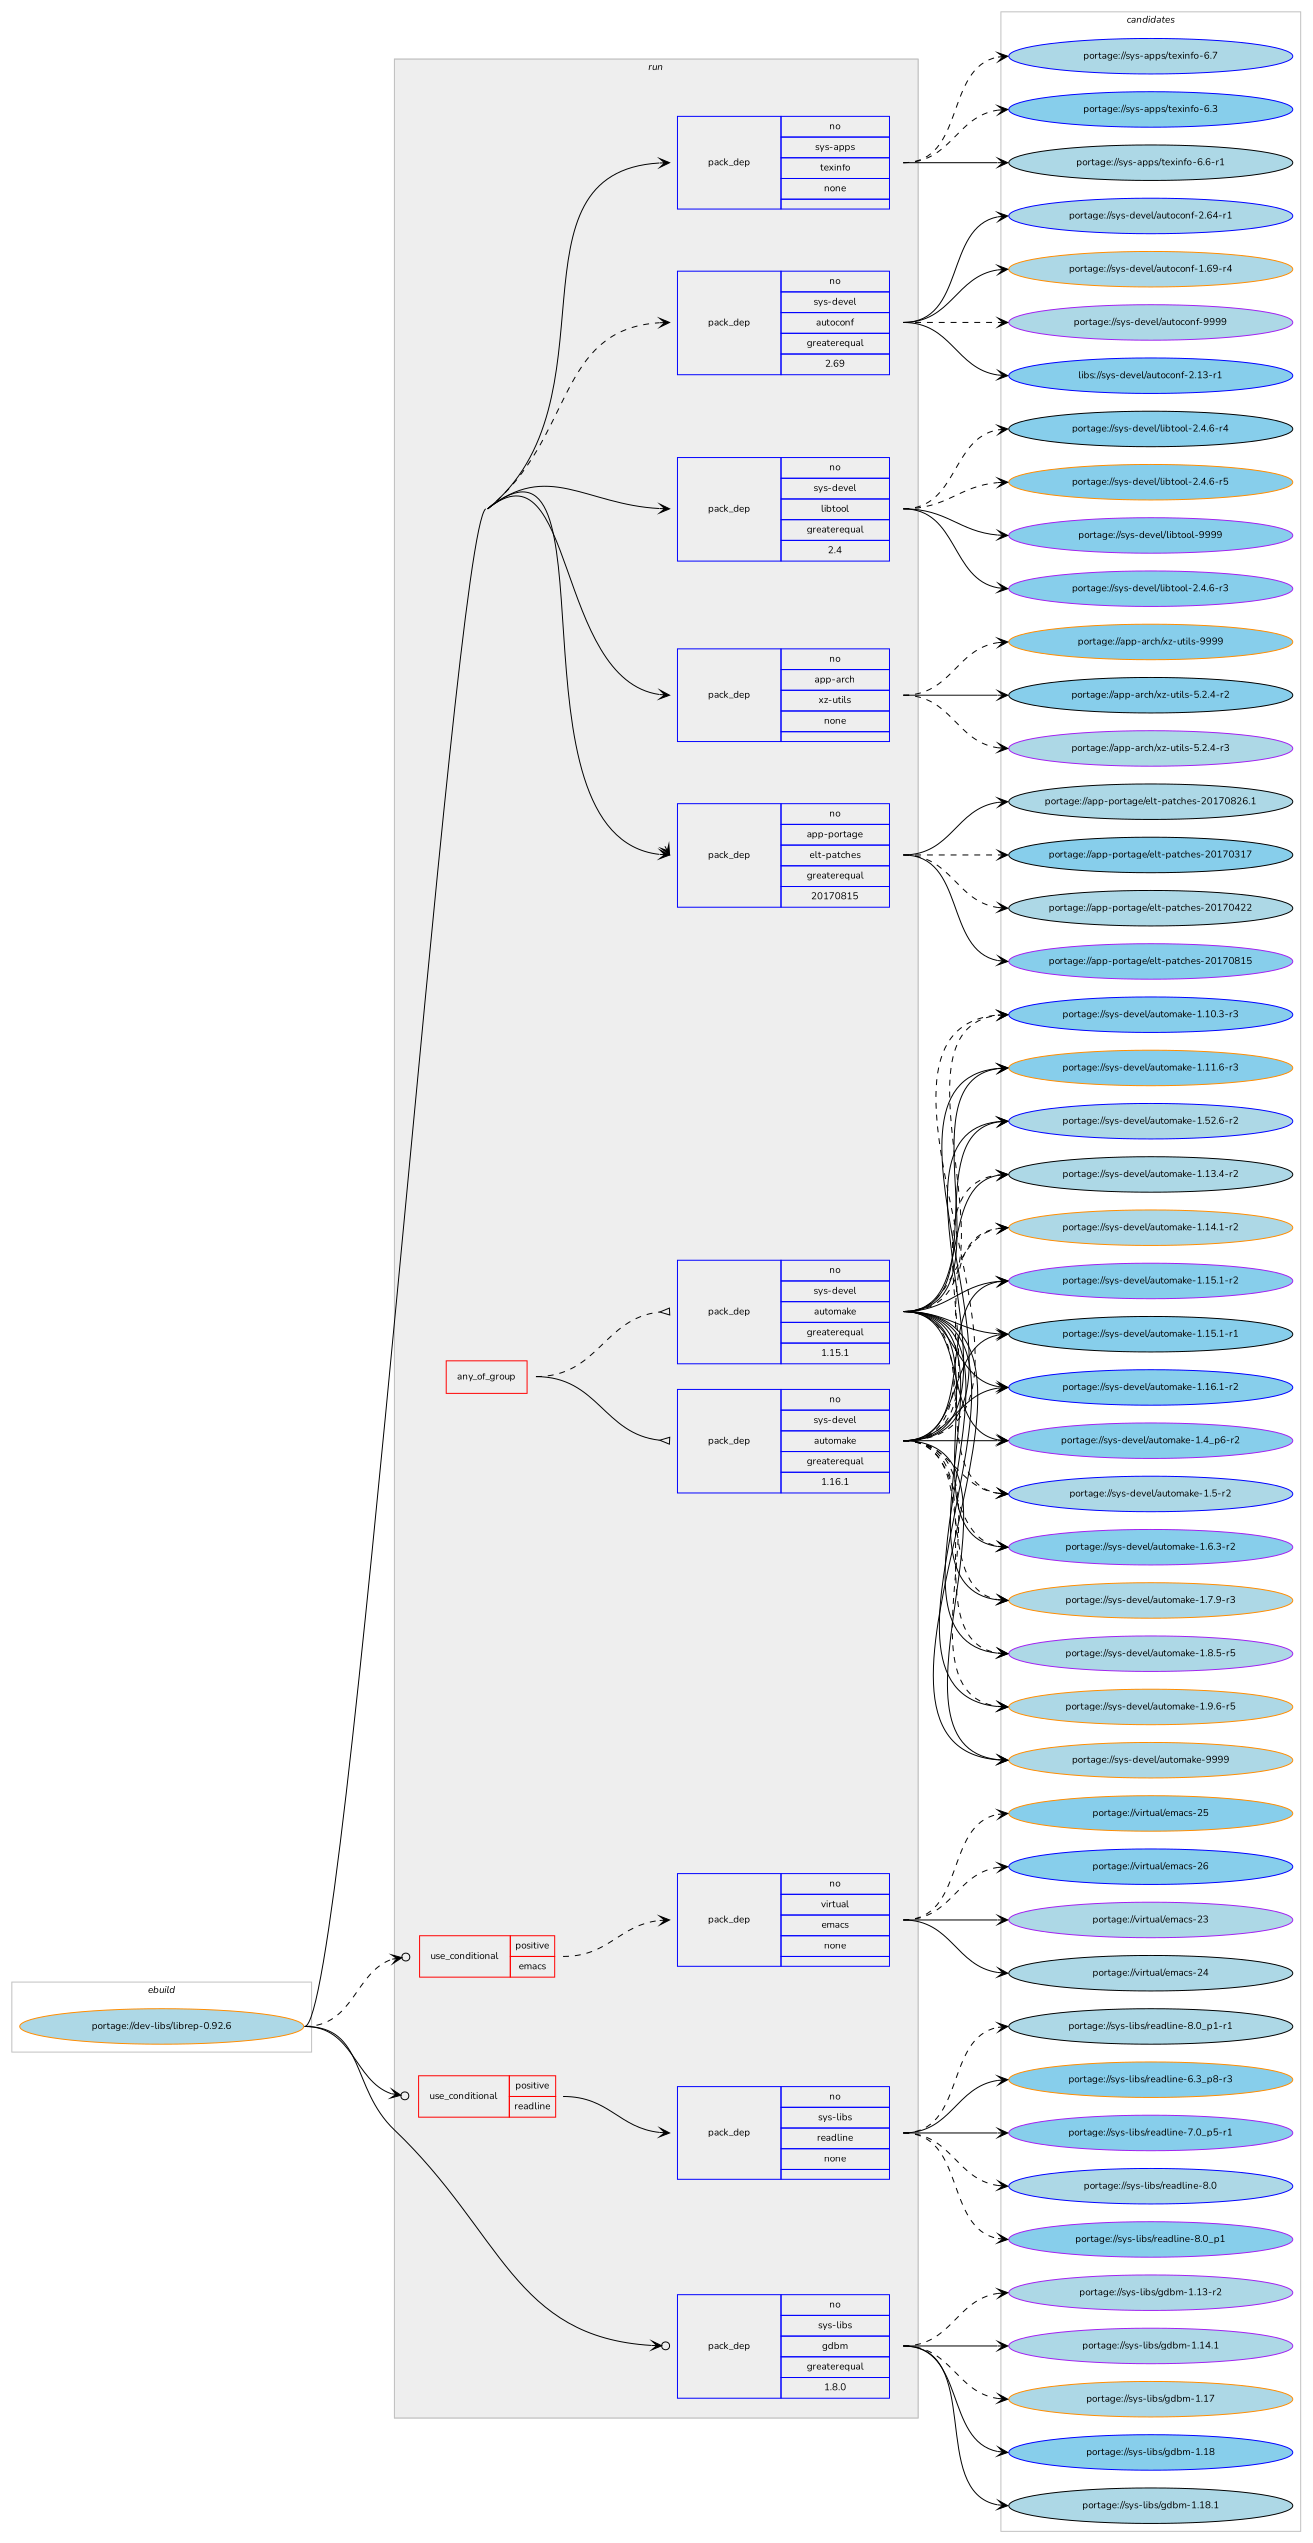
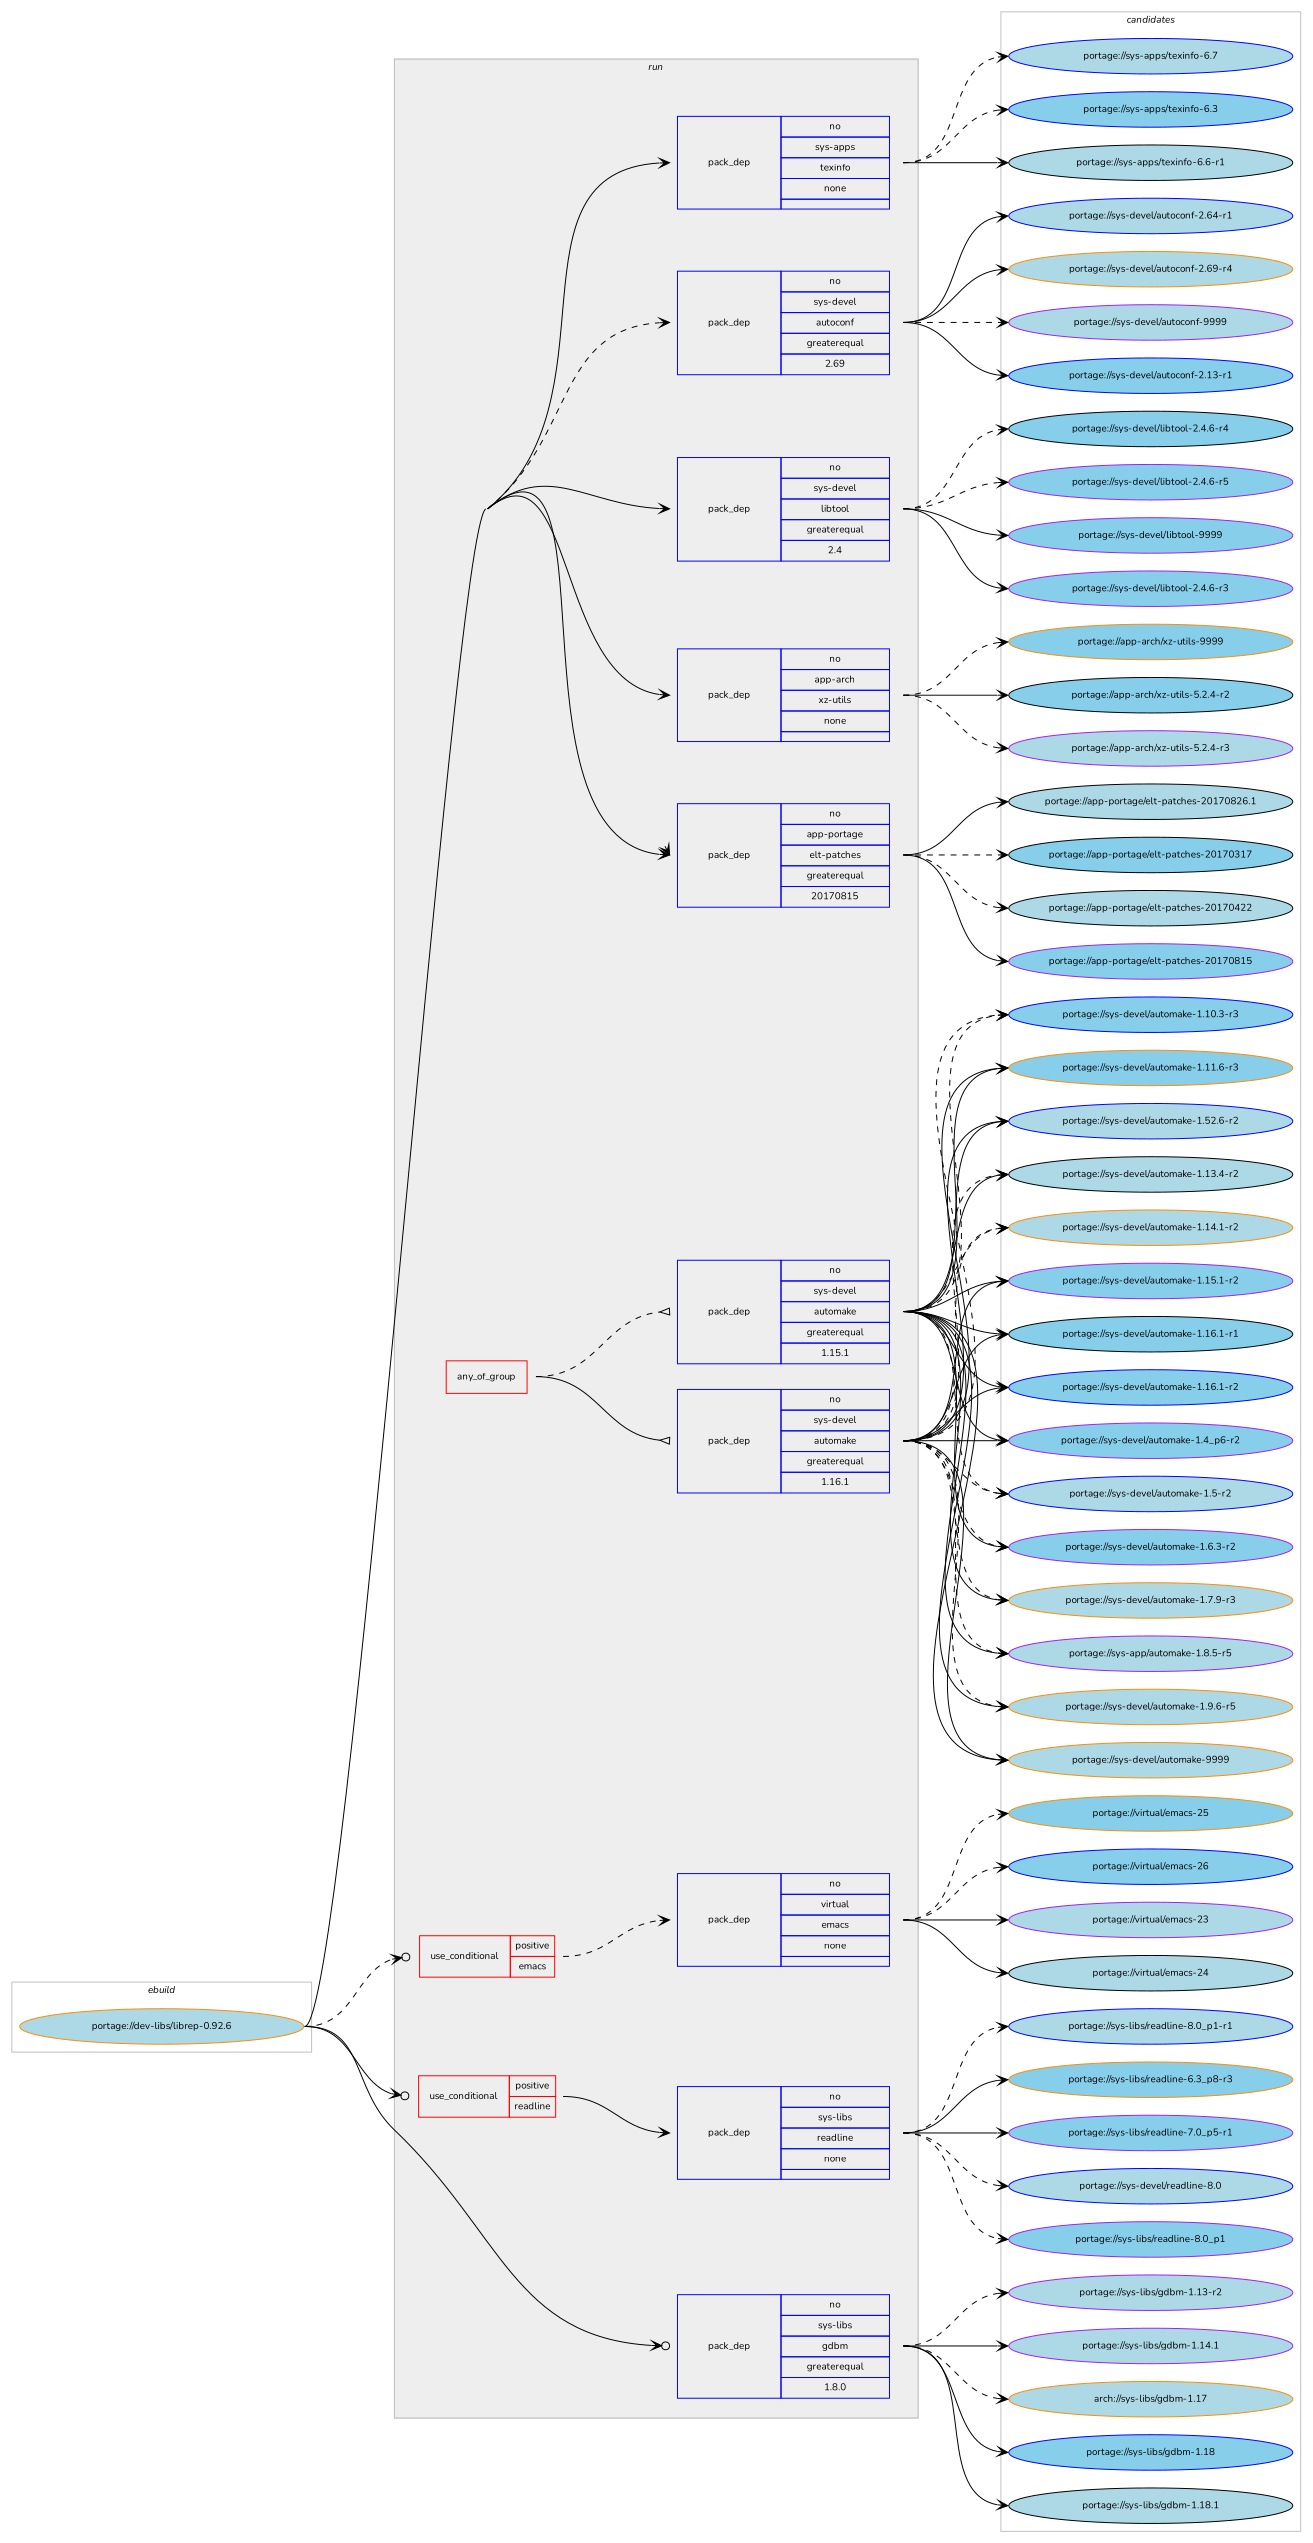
(1151, 269) -> (1151, 269)
(1151, 376) -> (1151, 376)
(1151, 482) -> (1151, 482)
(1151, 1334) -> (1151, 1334)
(1151, 1654) -> (1151, 1654)
(1151, 2026) -> (1151, 2026)
(1151, 2186) -> (1151, 2186)
(1151, 2399) -> (1151, 2399)
